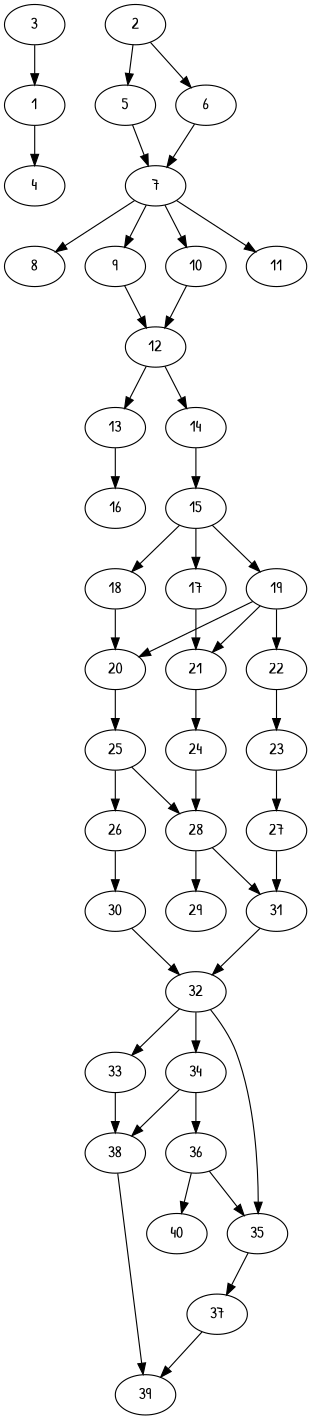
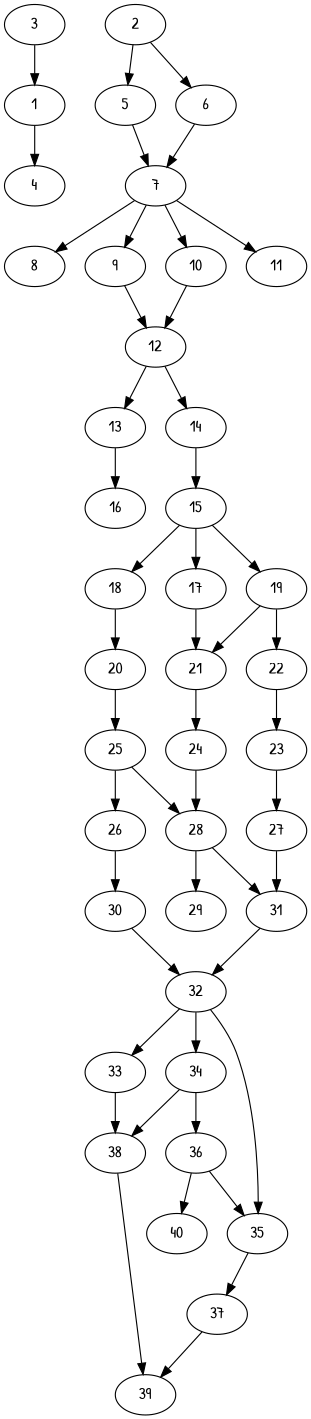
(204, 625) -> none
